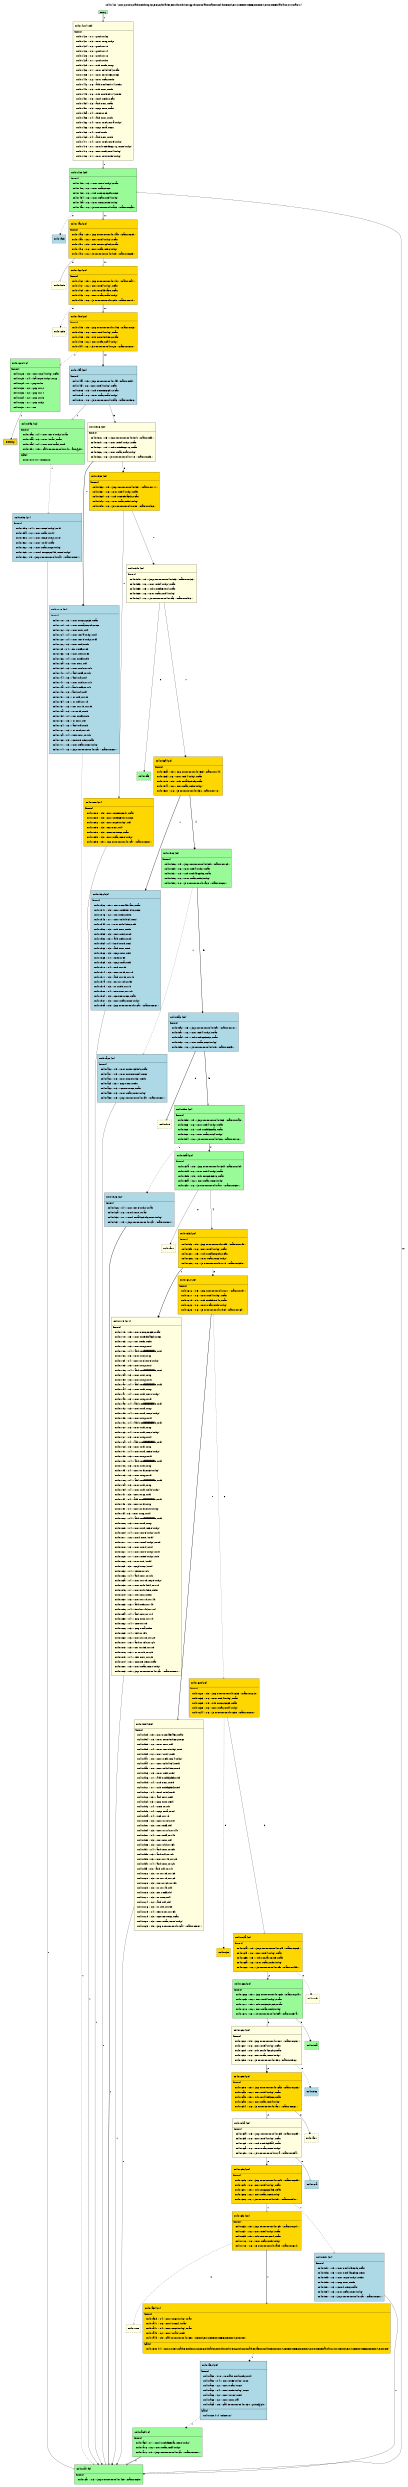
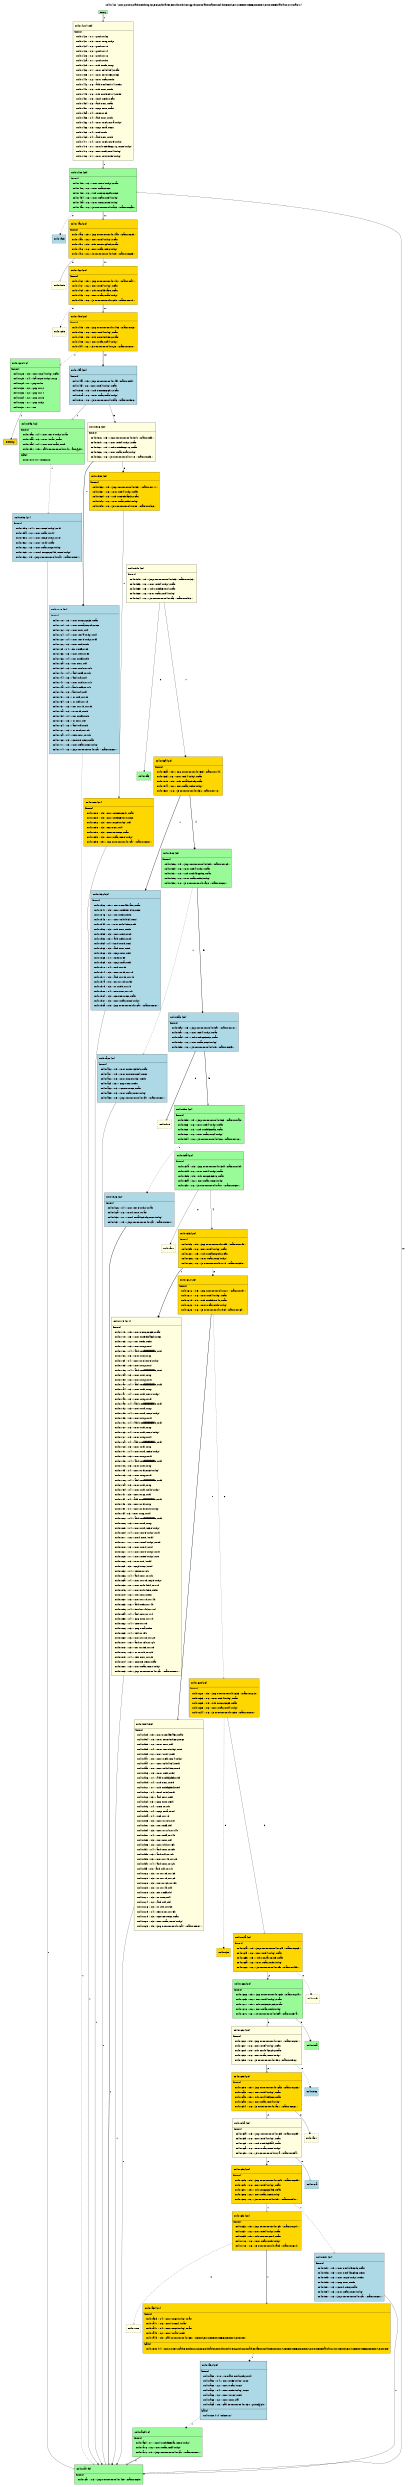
(143, 537) -> none
(209, 1147) -> none
(267, 2068) -> (267, 2068)
